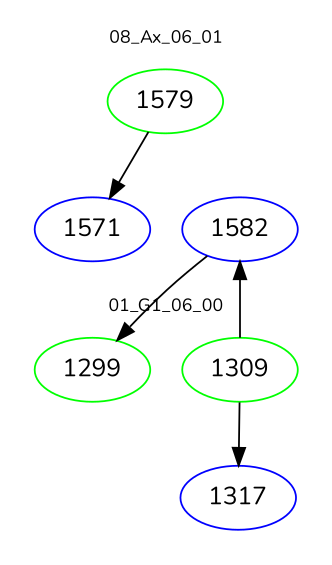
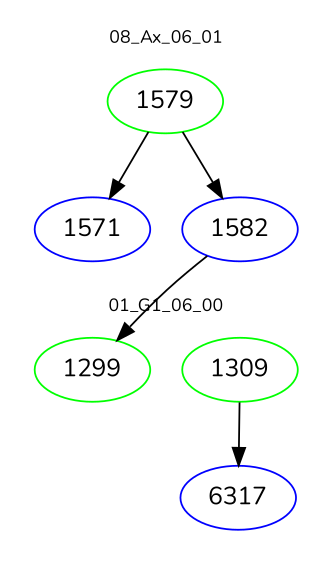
(240, 309) -> (198, 157)
(238, 498) -> (238, 498)
